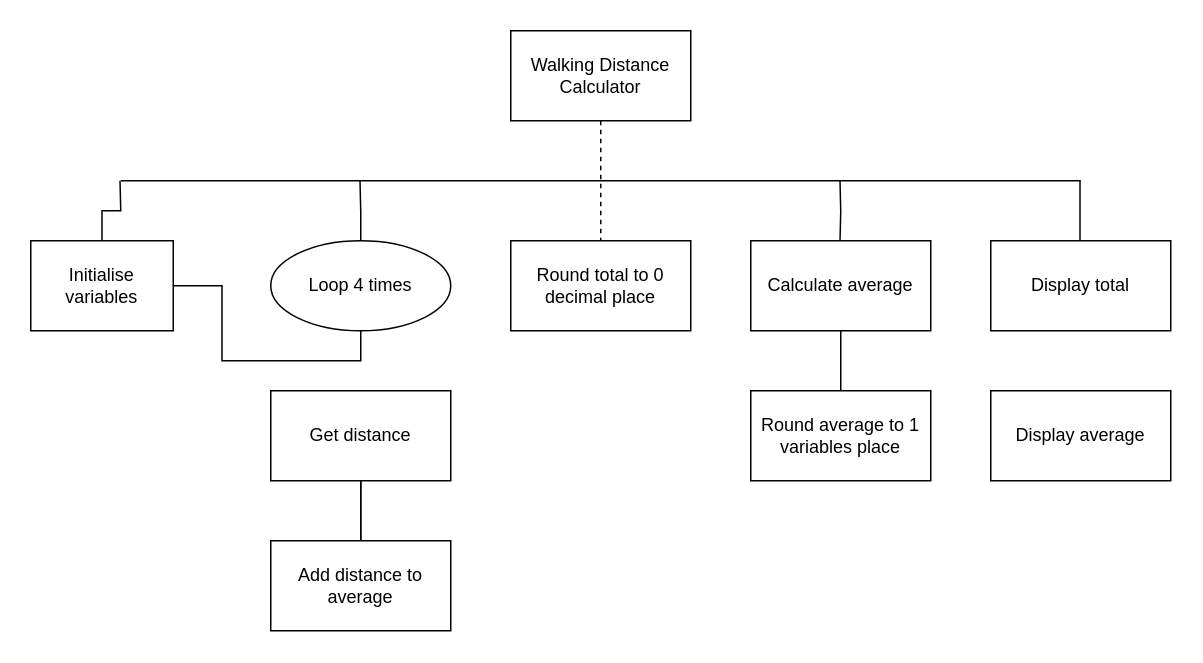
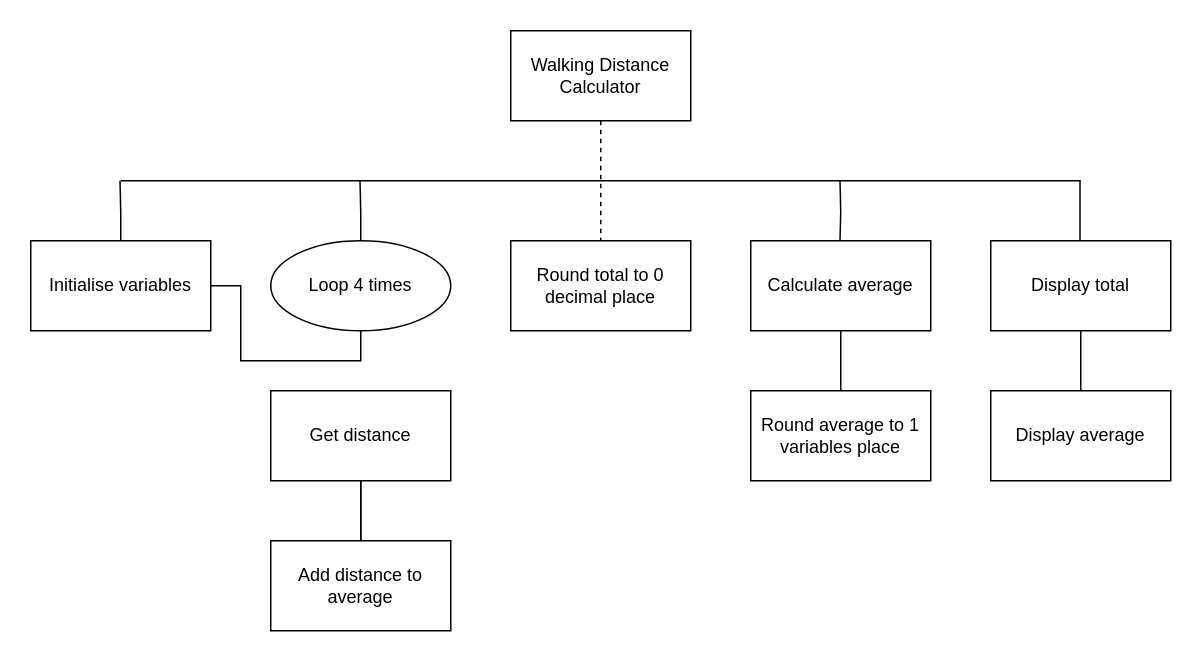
(102, 286) -> (121, 286)
none -> (1081, 361)
